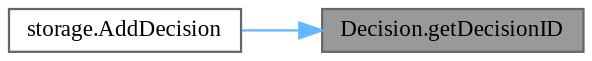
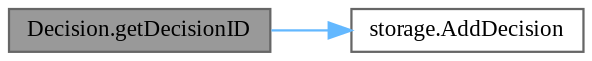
(270, 30) -> (300, 30)
